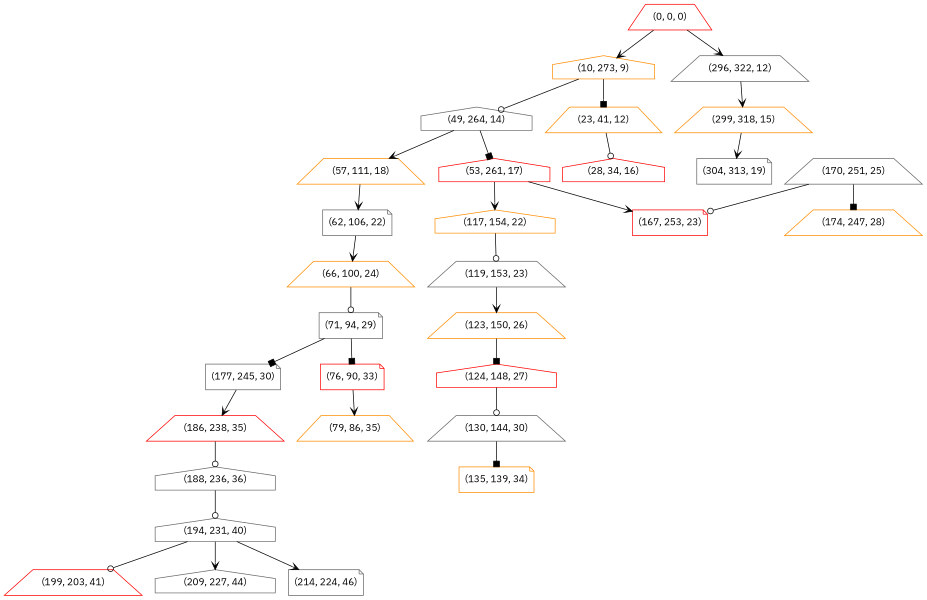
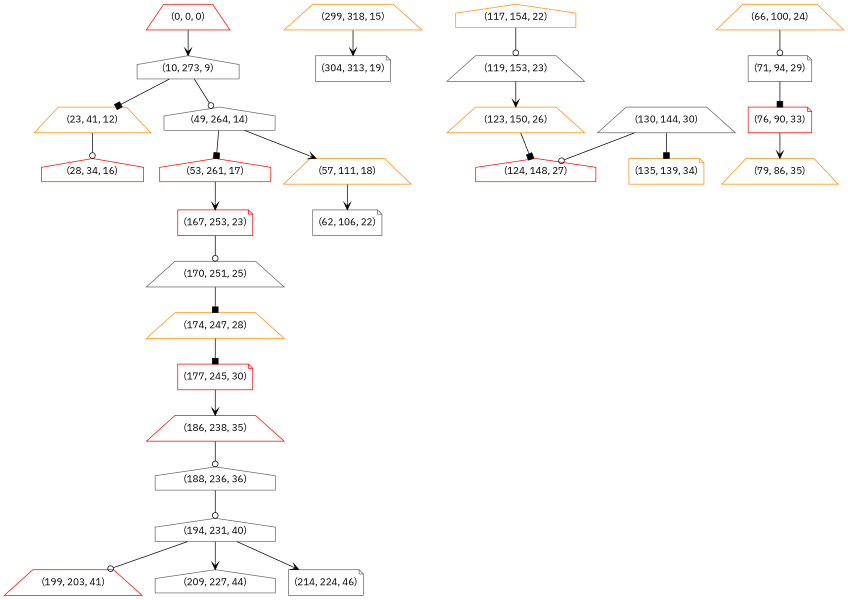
(604, 69) -> (188, 69)
(740, 69) -> none
(495, 192) -> none
(761, 197) -> (215, 246)
(355, 245) -> none
(300, 350) -> (215, 348)
(243, 377) -> (215, 377)
(497, 399) -> (599, 146)
